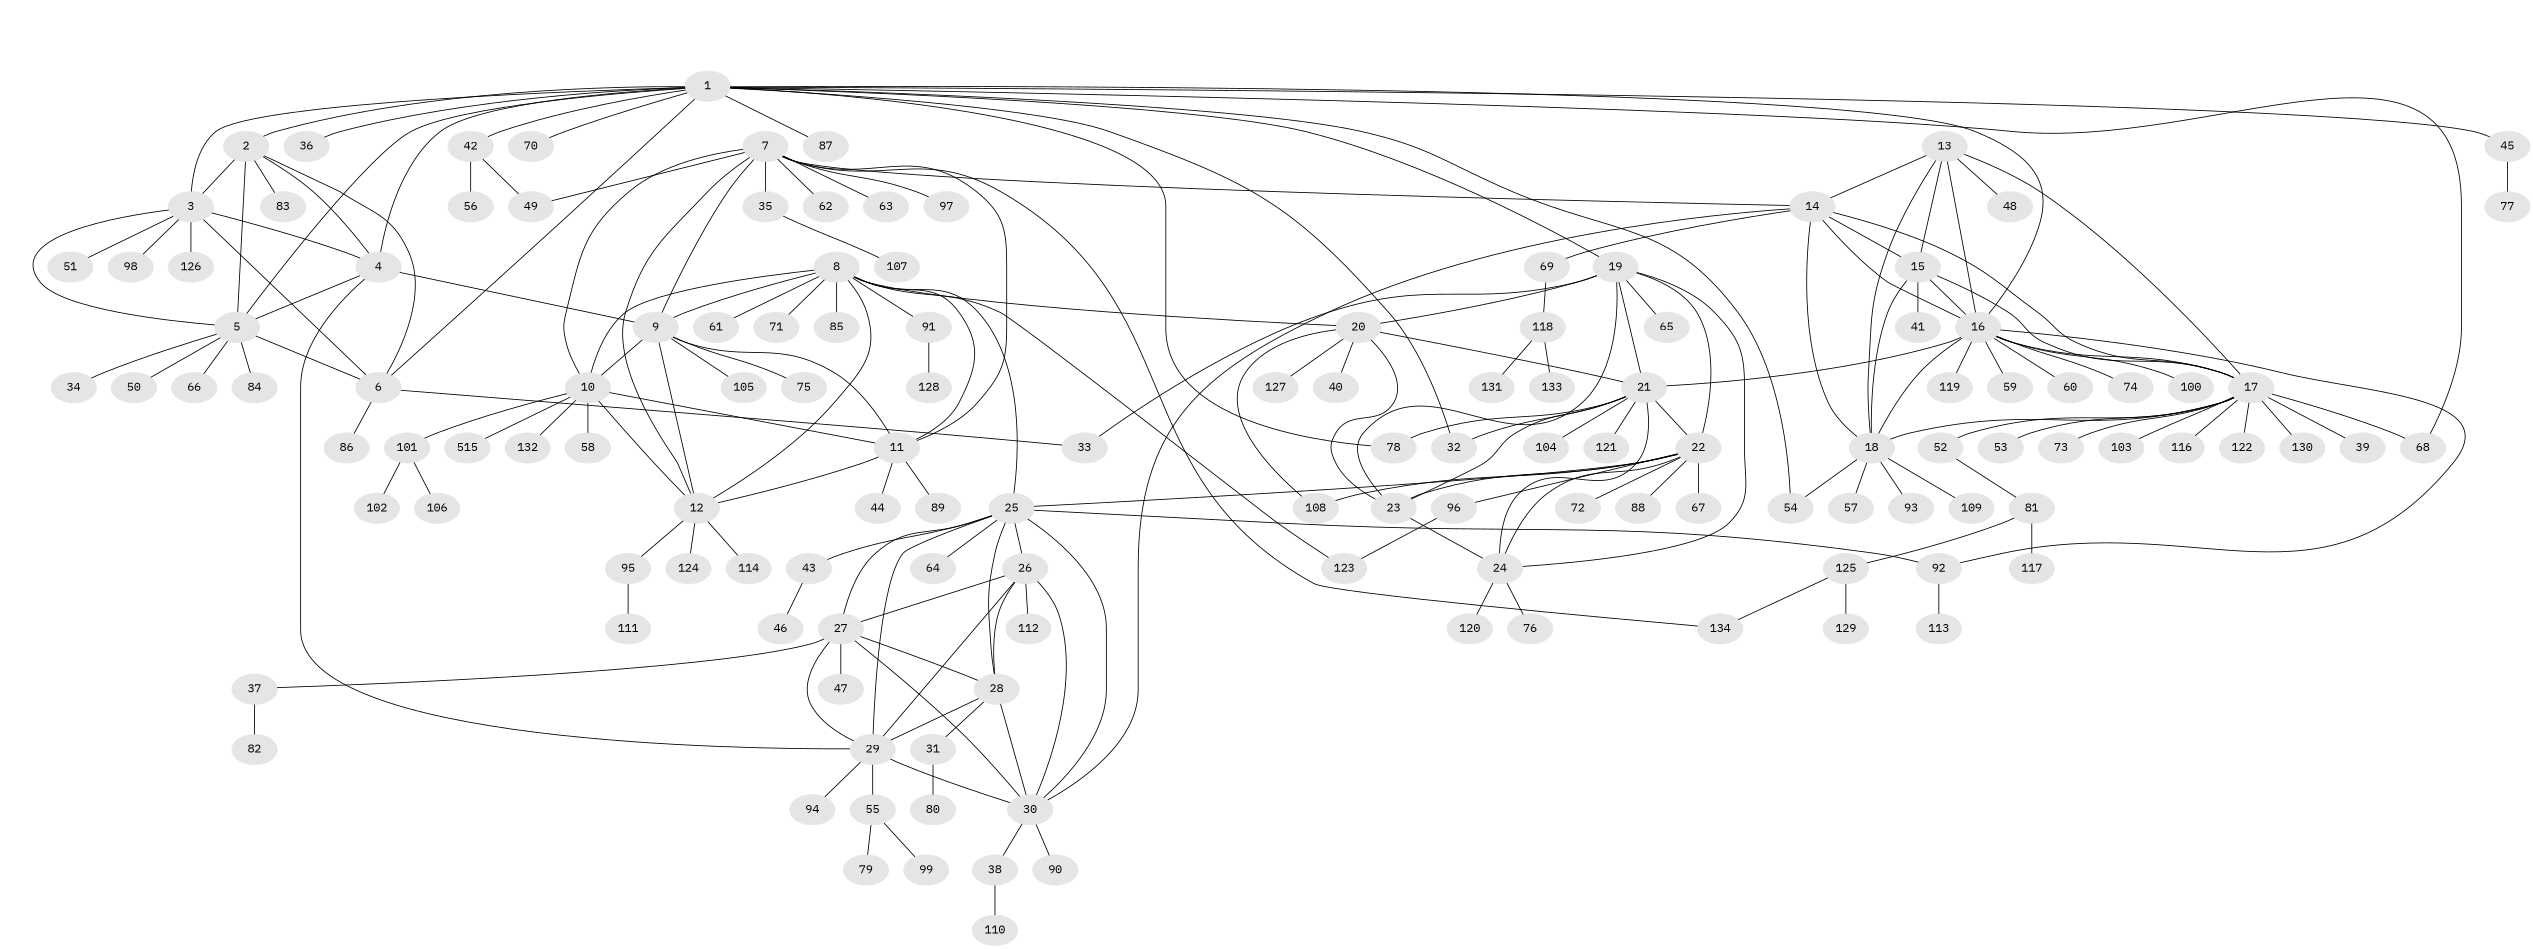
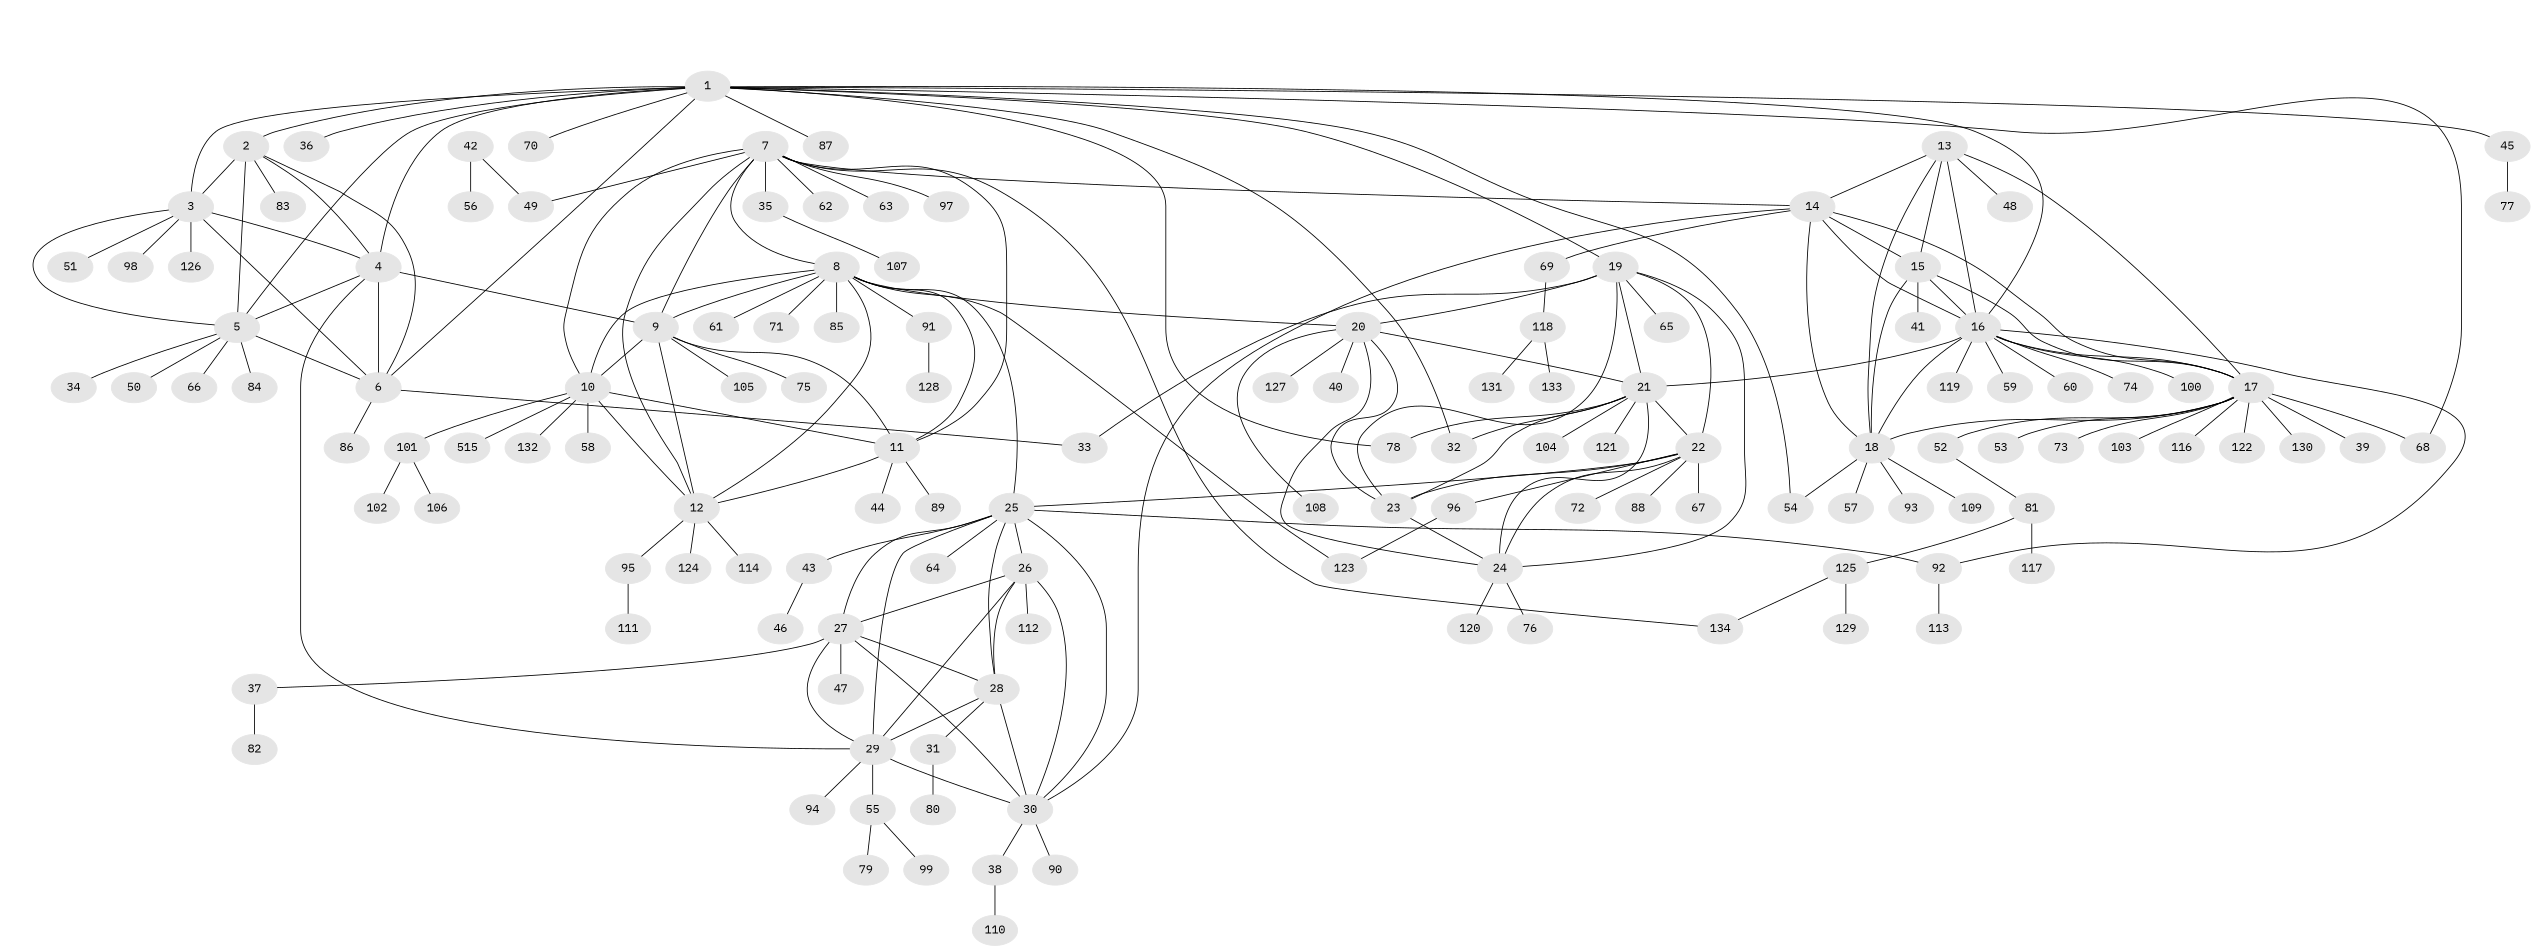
(586, 108) -> none
none -> (742, 231)
none -> (379, 327)
(1506, 476) -> none
none -> (1281, 514)
